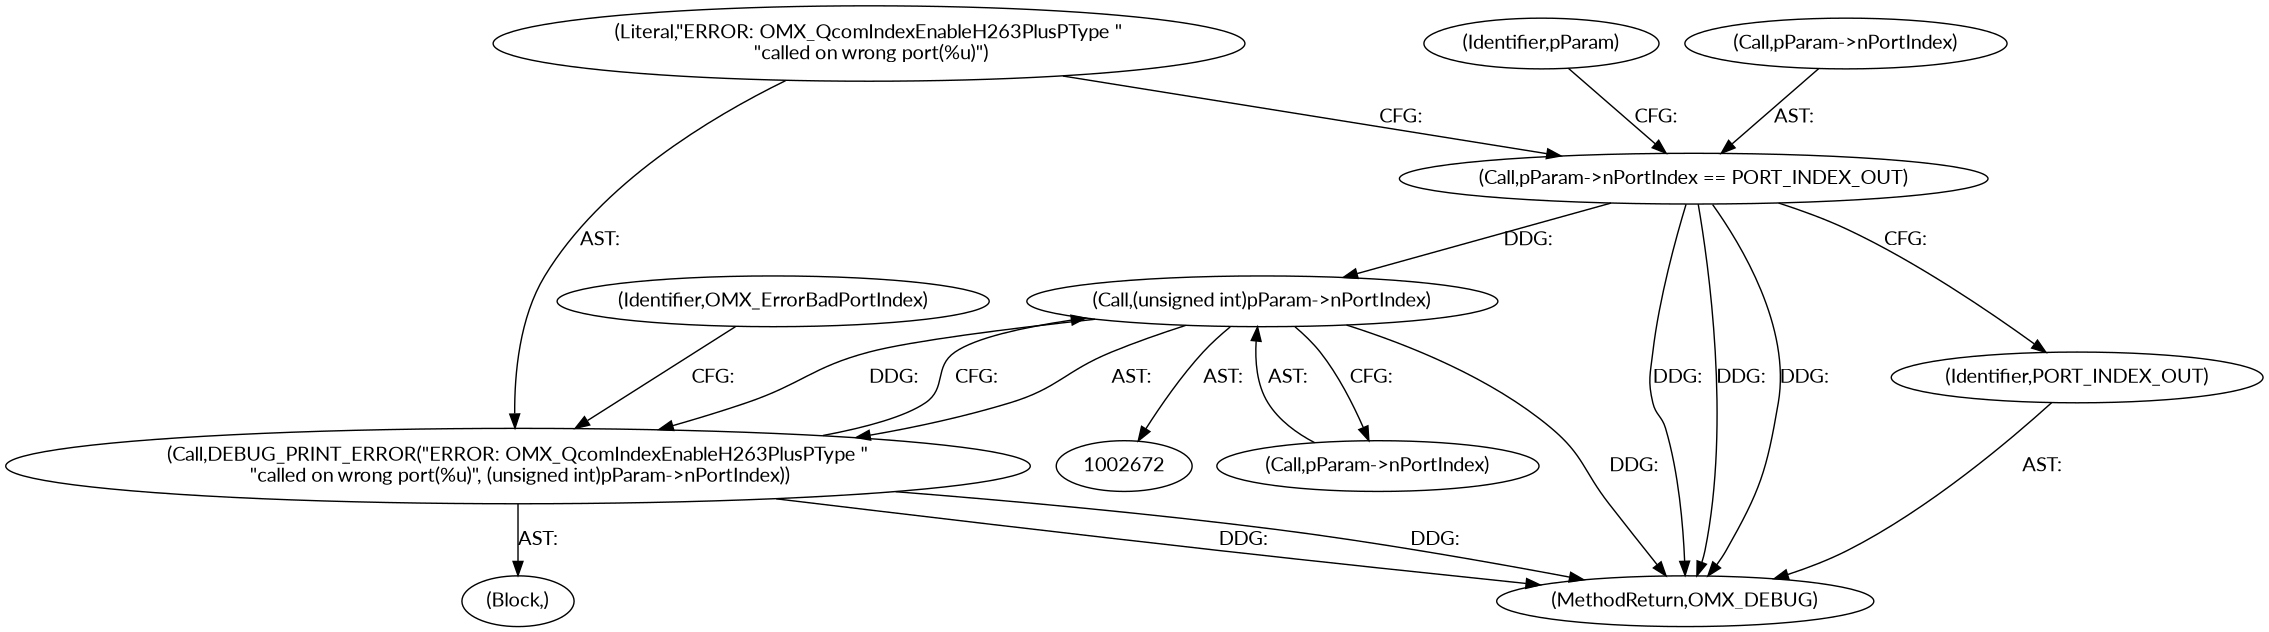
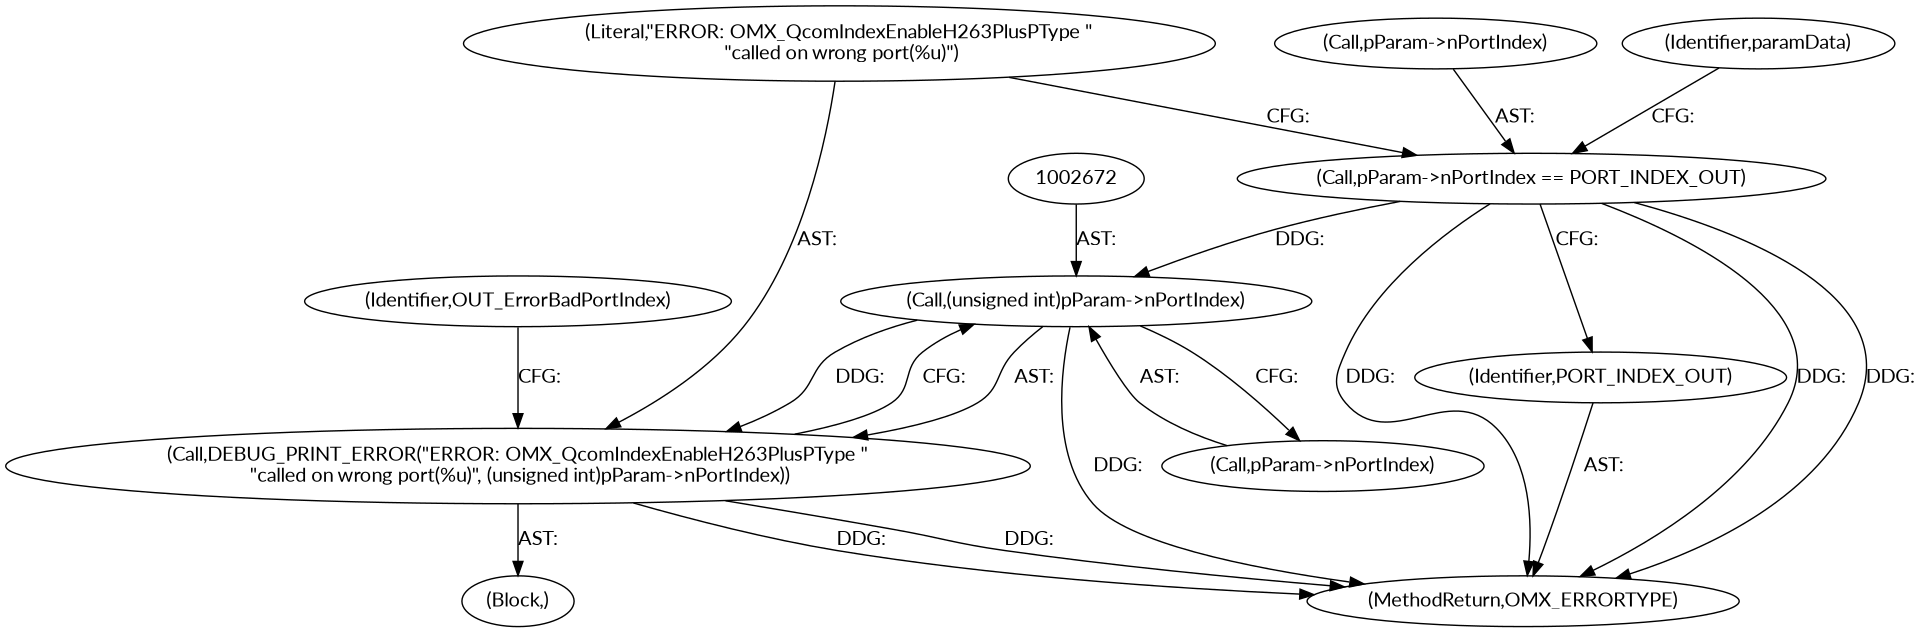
(1542, 44) -> (1759, 44)
(773, 301) -> (518, 301)
(1184, 375) -> (1076, 233)
(1685, 601) -> (1523, 601)
